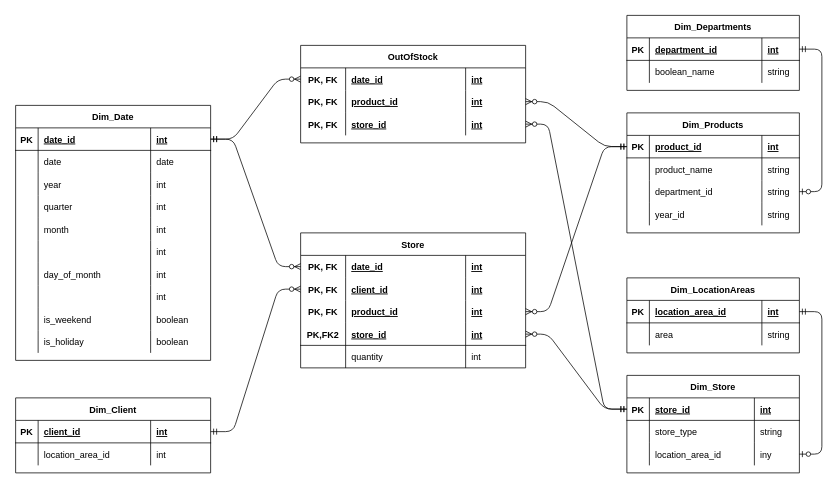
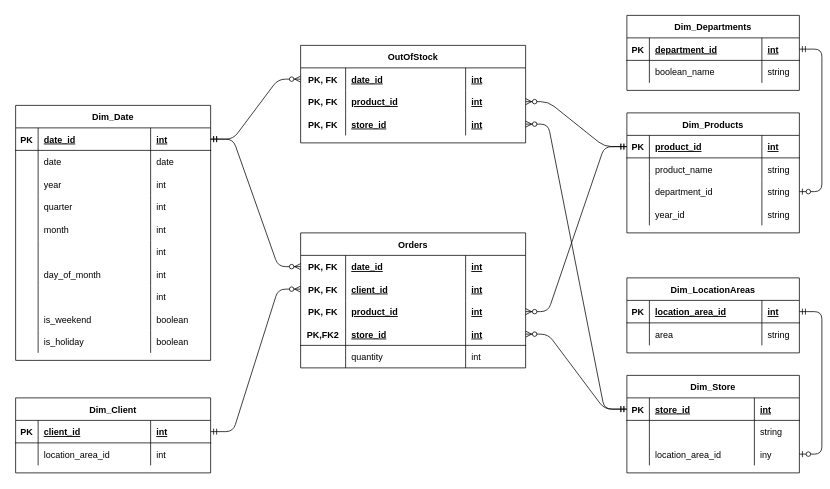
(413, 245) -> (413, 245)
(702, 432) -> none
